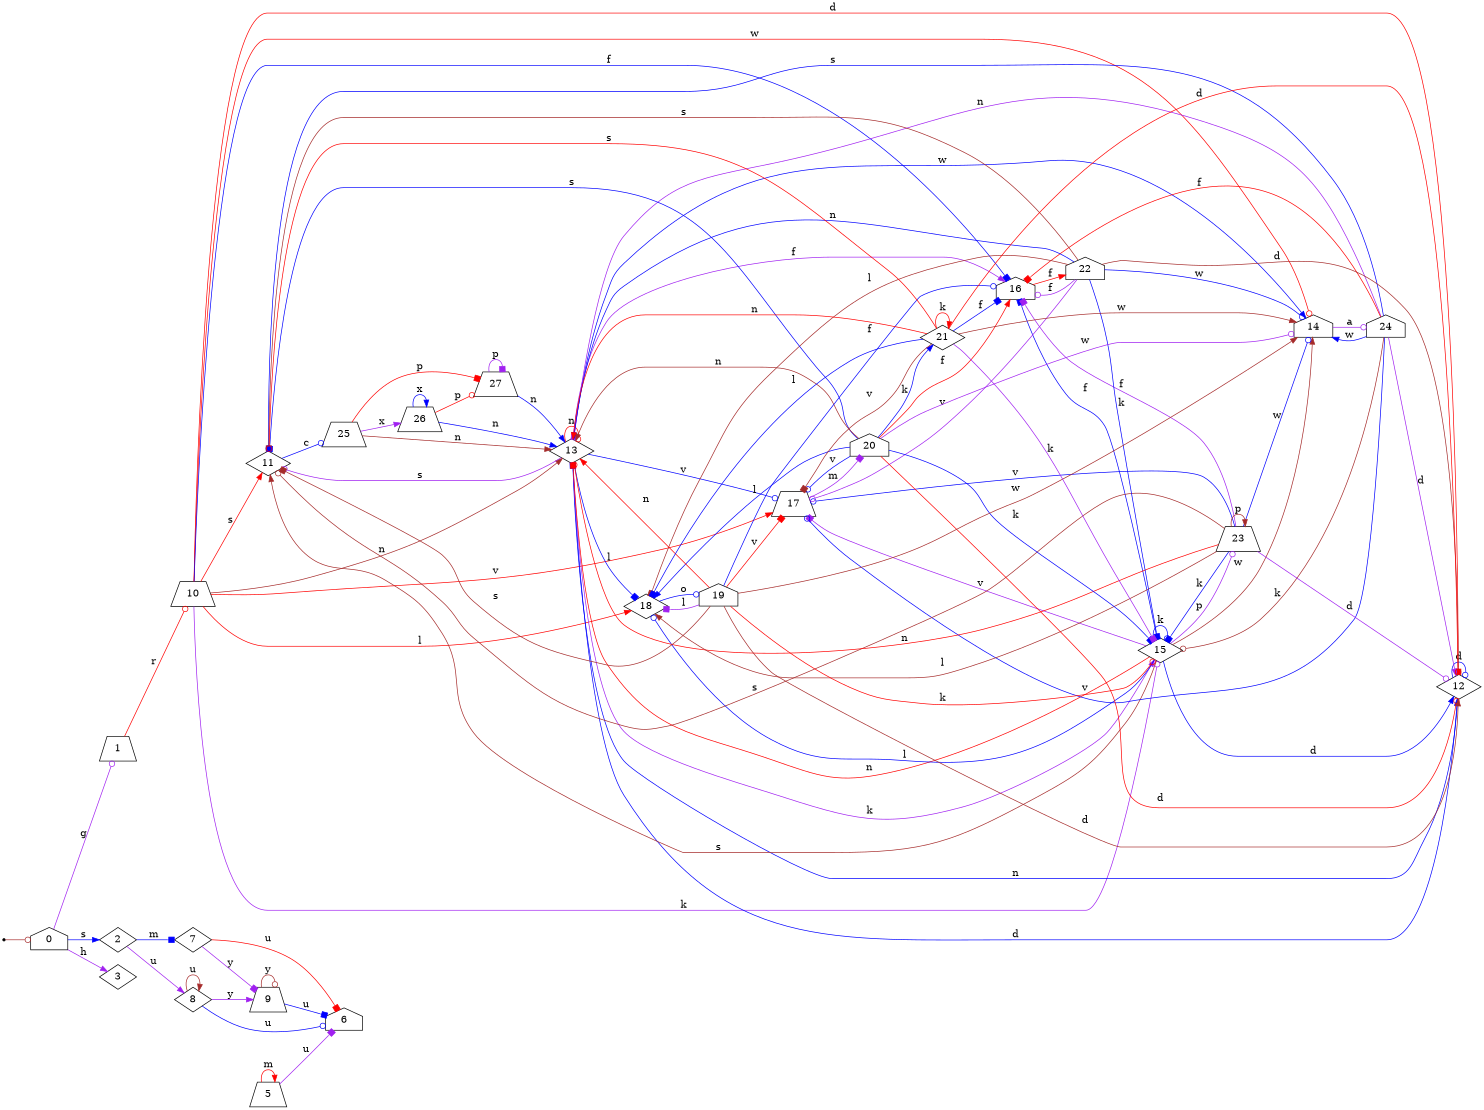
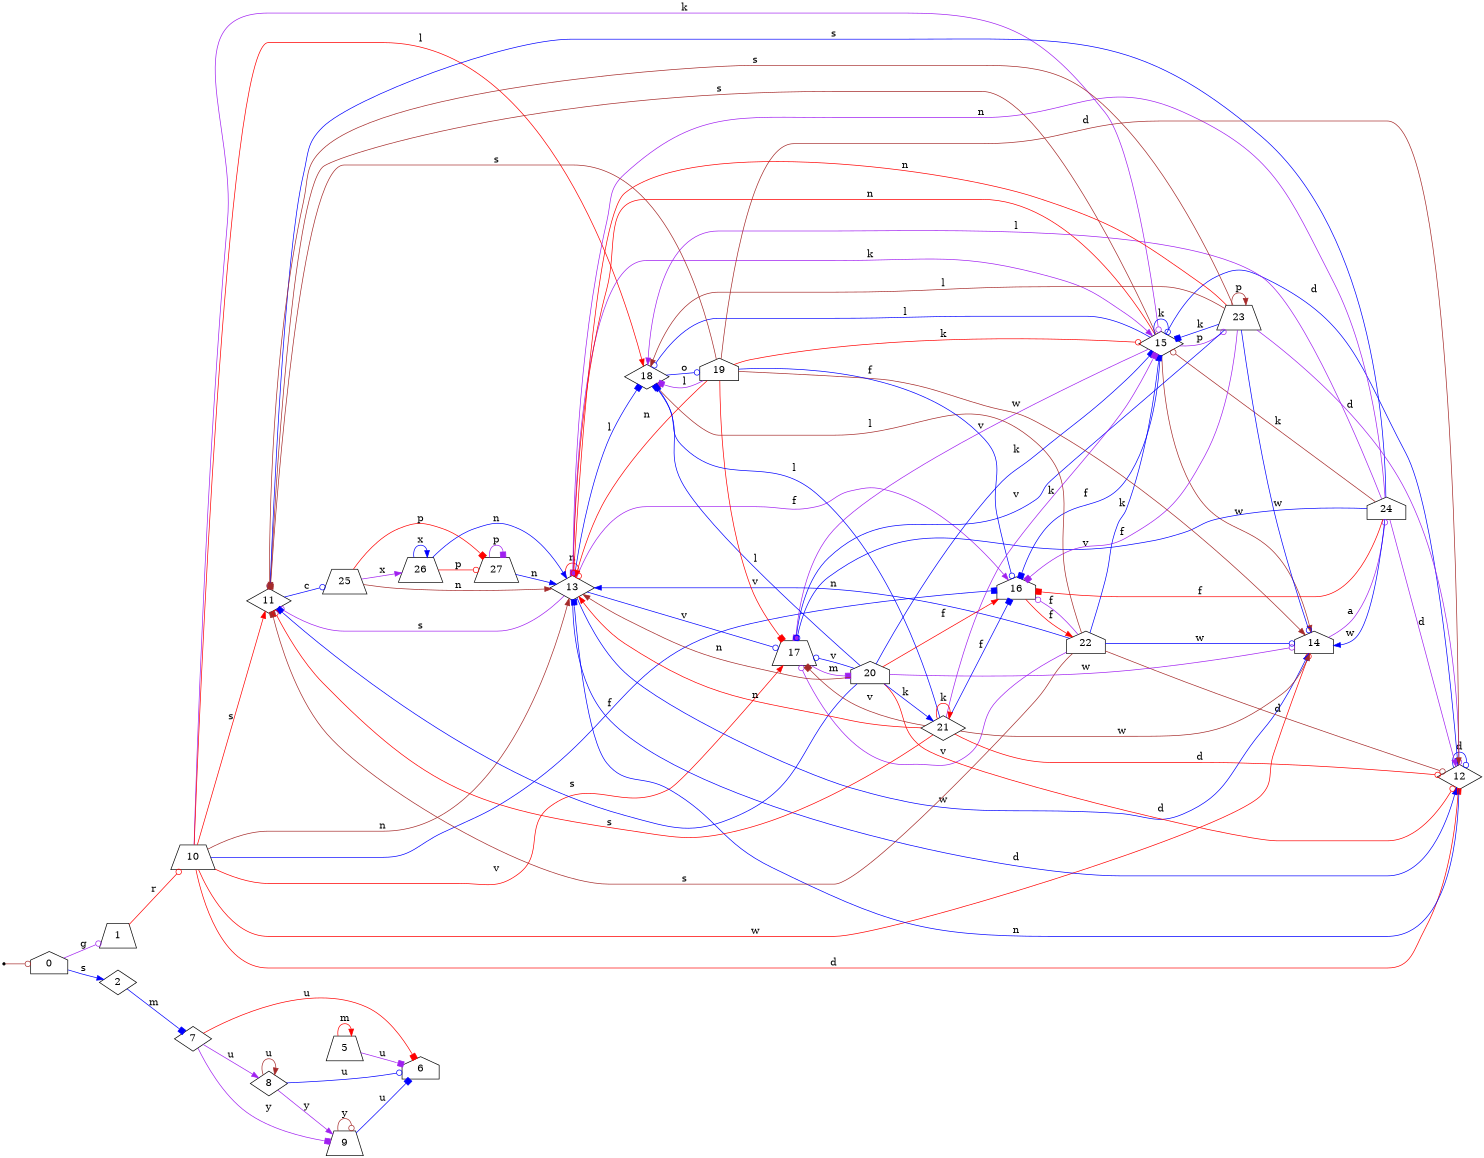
none -> (1041, 233)
(153, 968) -> (228, 1059)
(118, 977) -> none
